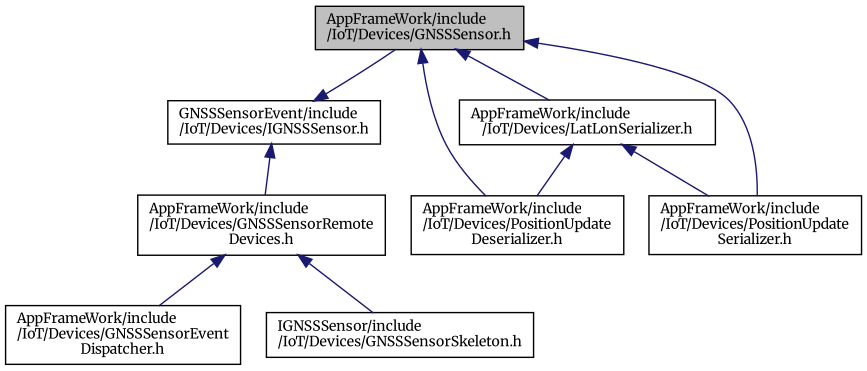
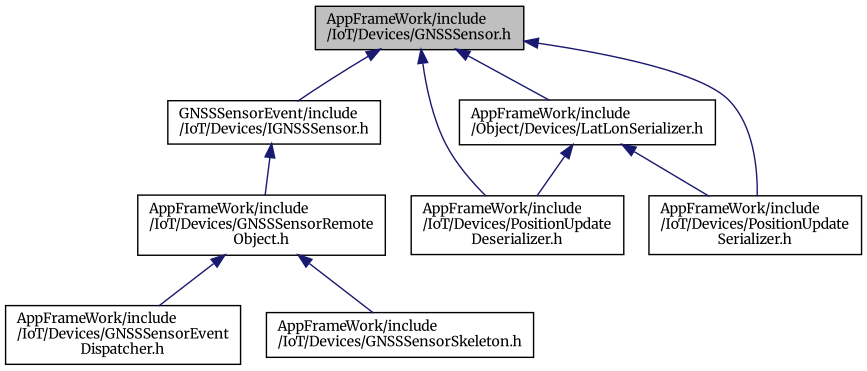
(361, 72) -> (332, 78)
(587, 122) -> (587, 122)
(262, 225) -> (262, 225)
(400, 335) -> (400, 335)
